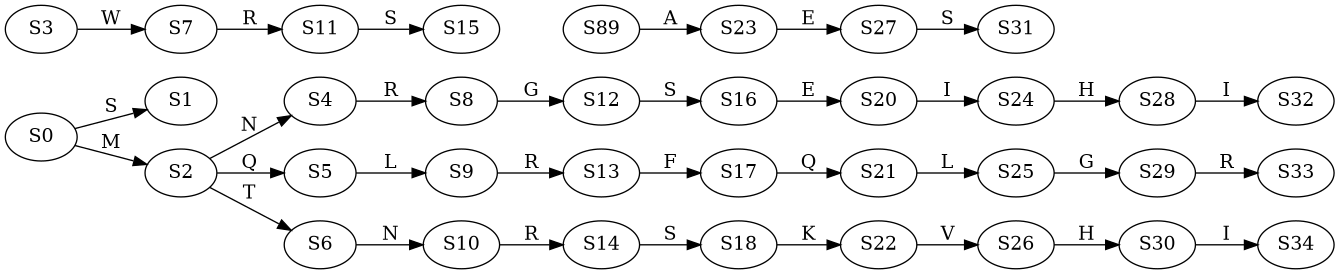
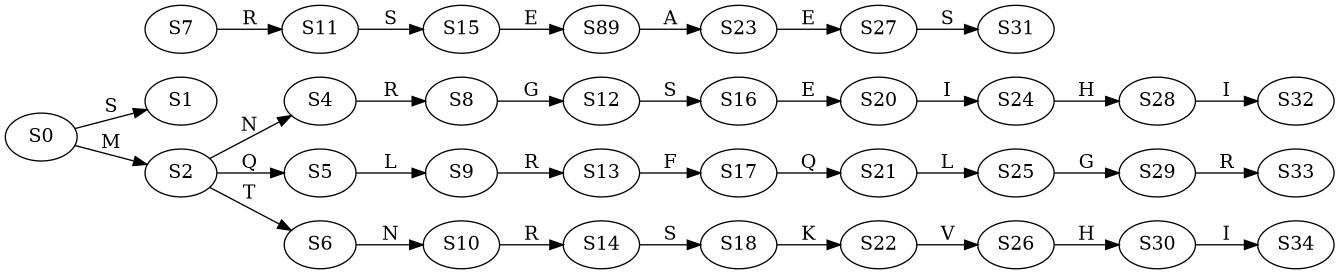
(41, 29) -> none
none -> (525, 29)
